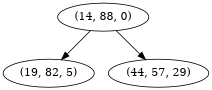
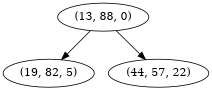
(103, 17) -> (103, 17)
(159, 73) -> (159, 73)
